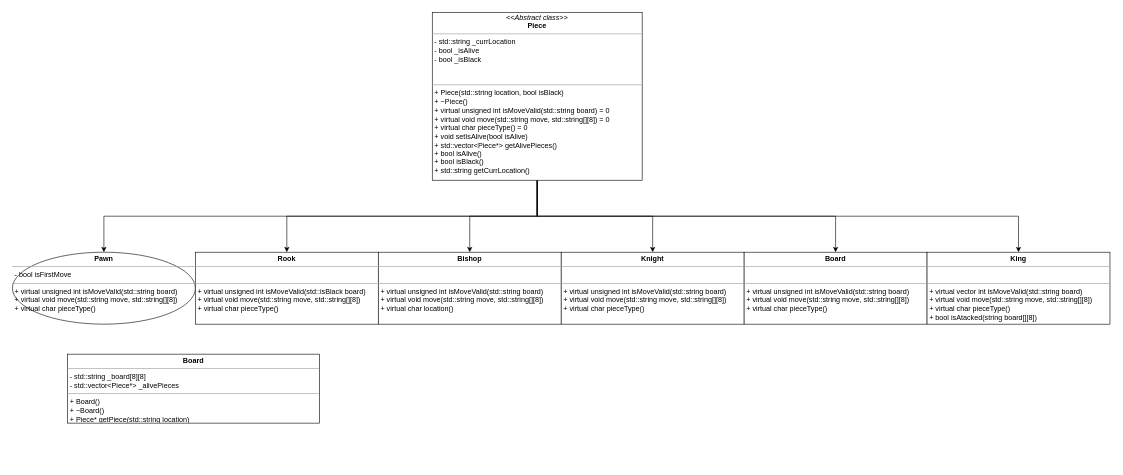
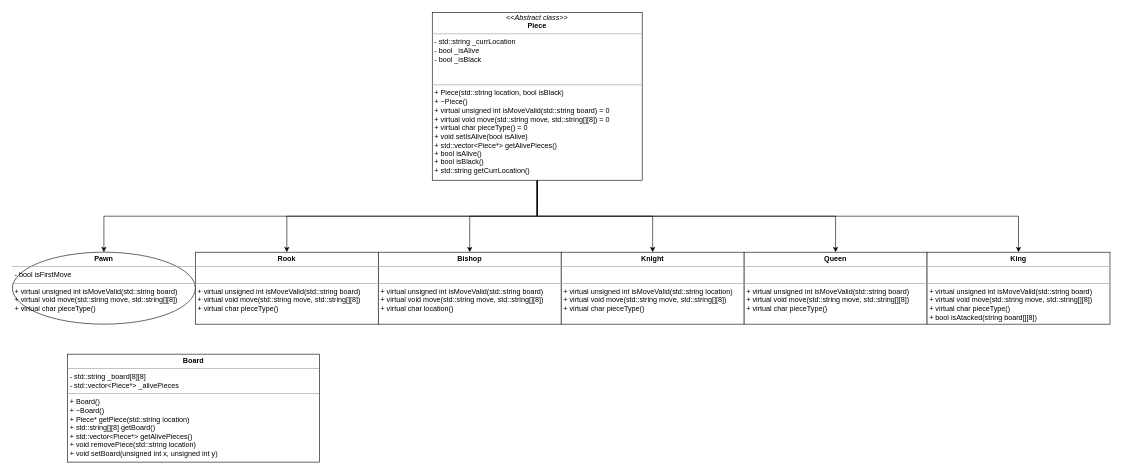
(292, 270) -> (292, 270)
(658, 270) -> (658, 270)
(841, 270) -> (841, 270)
(1024, 274) -> (1024, 274)
(194, 389) -> (194, 408)
